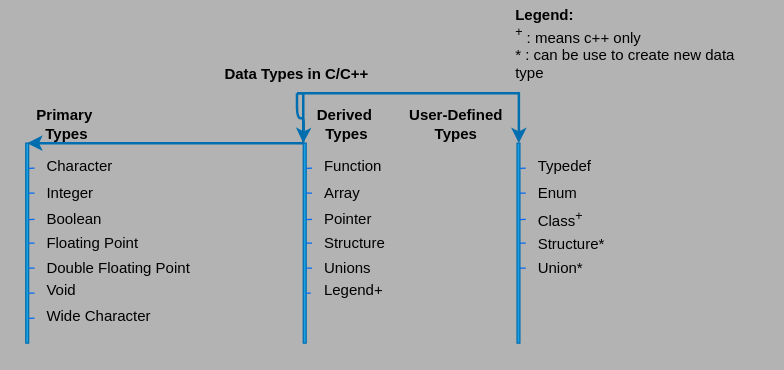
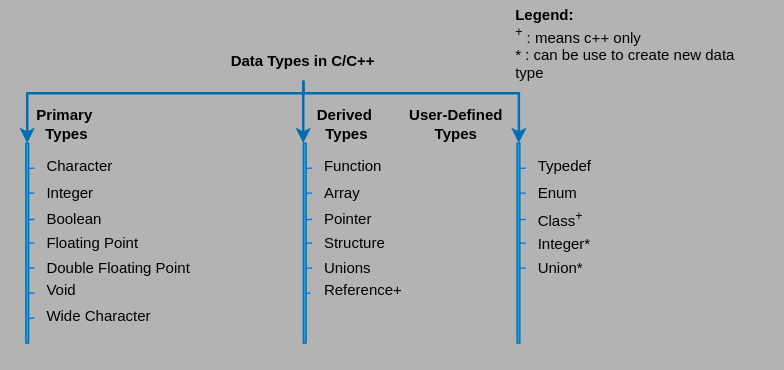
(297, 74) -> (303, 62)
(580, 244) -> (572, 244)
(354, 291) -> (366, 291)
